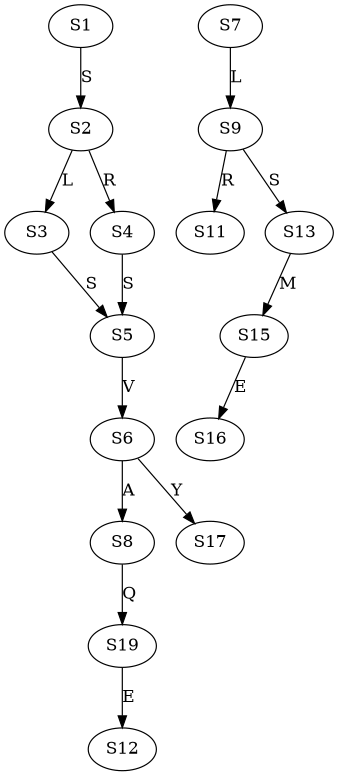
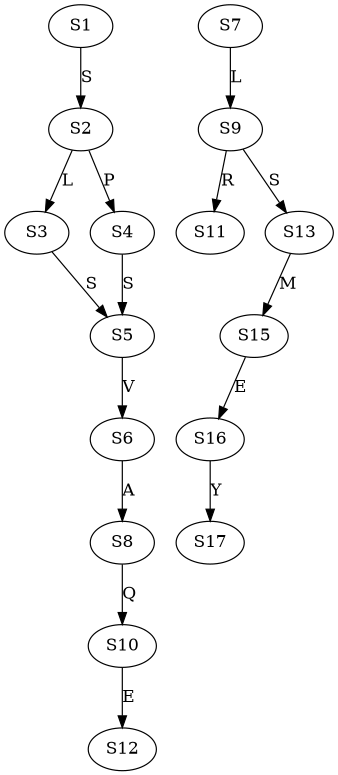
(109, 181) -> (109, 181)
(162, 486) -> (210, 485)
(122, 646) -> (122, 646)
